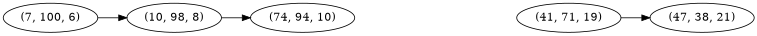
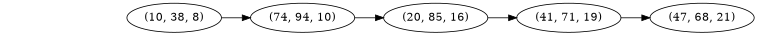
(51, 18) -> none
(174, 18) -> (174, 18)
none -> (436, 18)
(702, 18) -> (702, 18)
